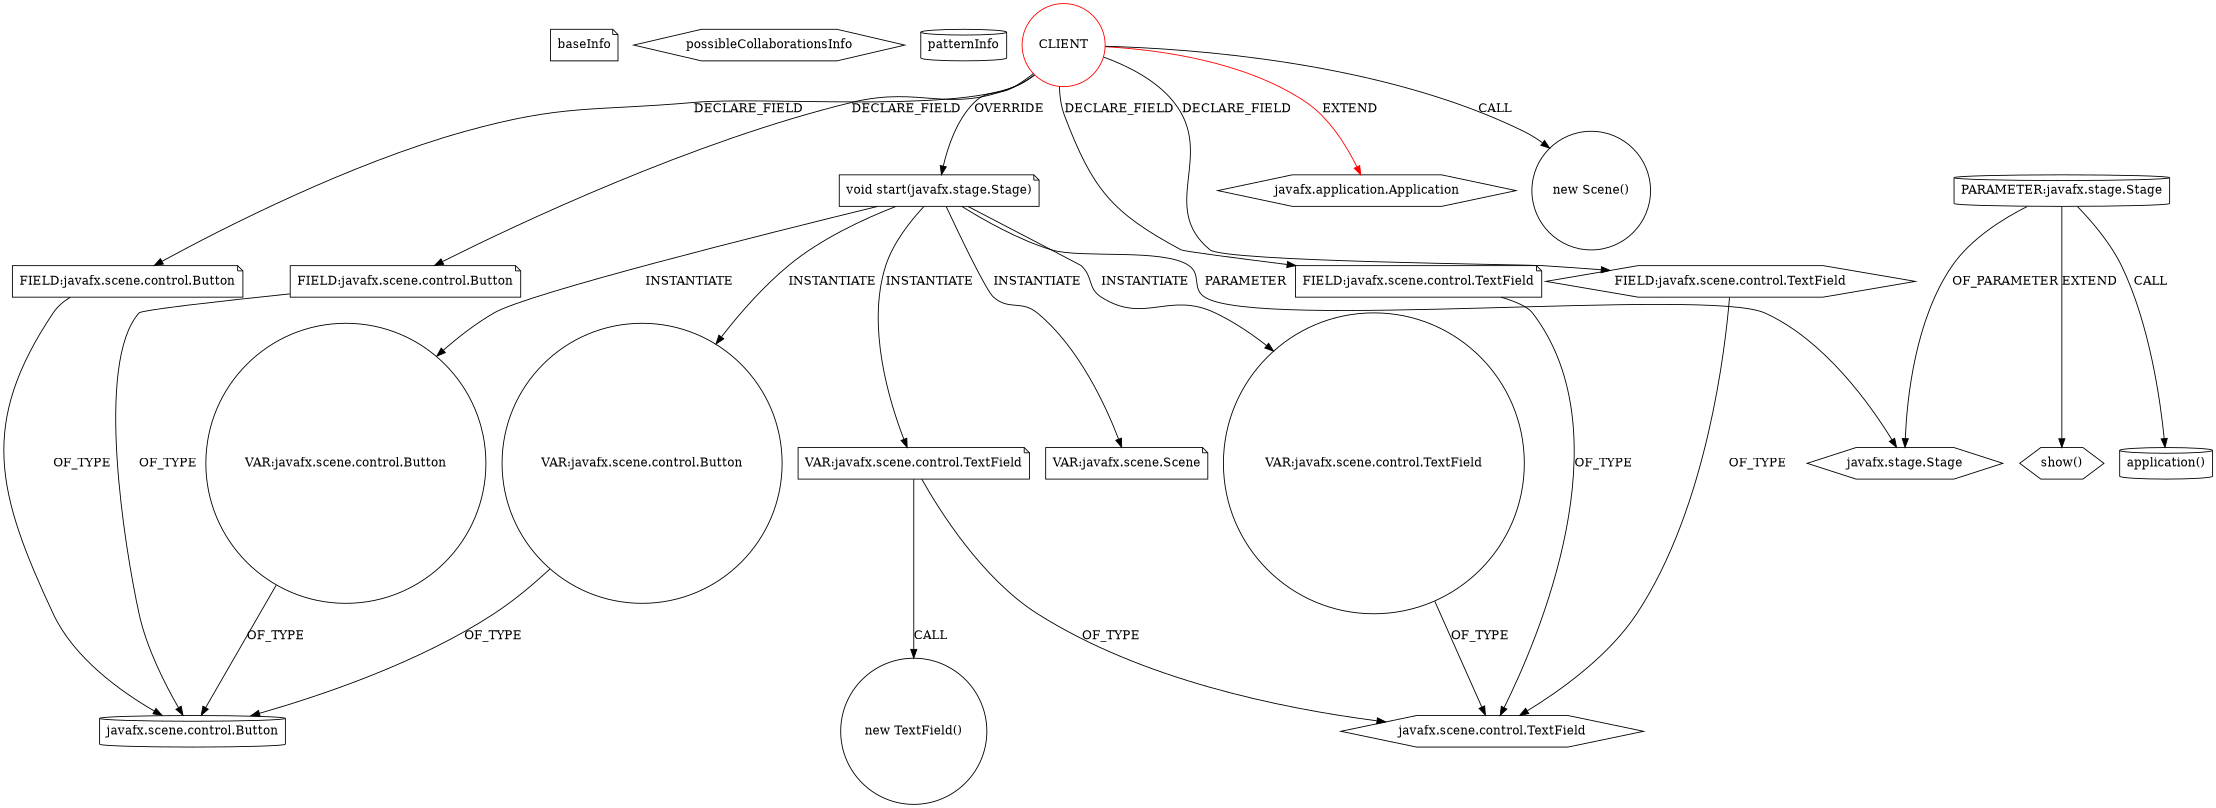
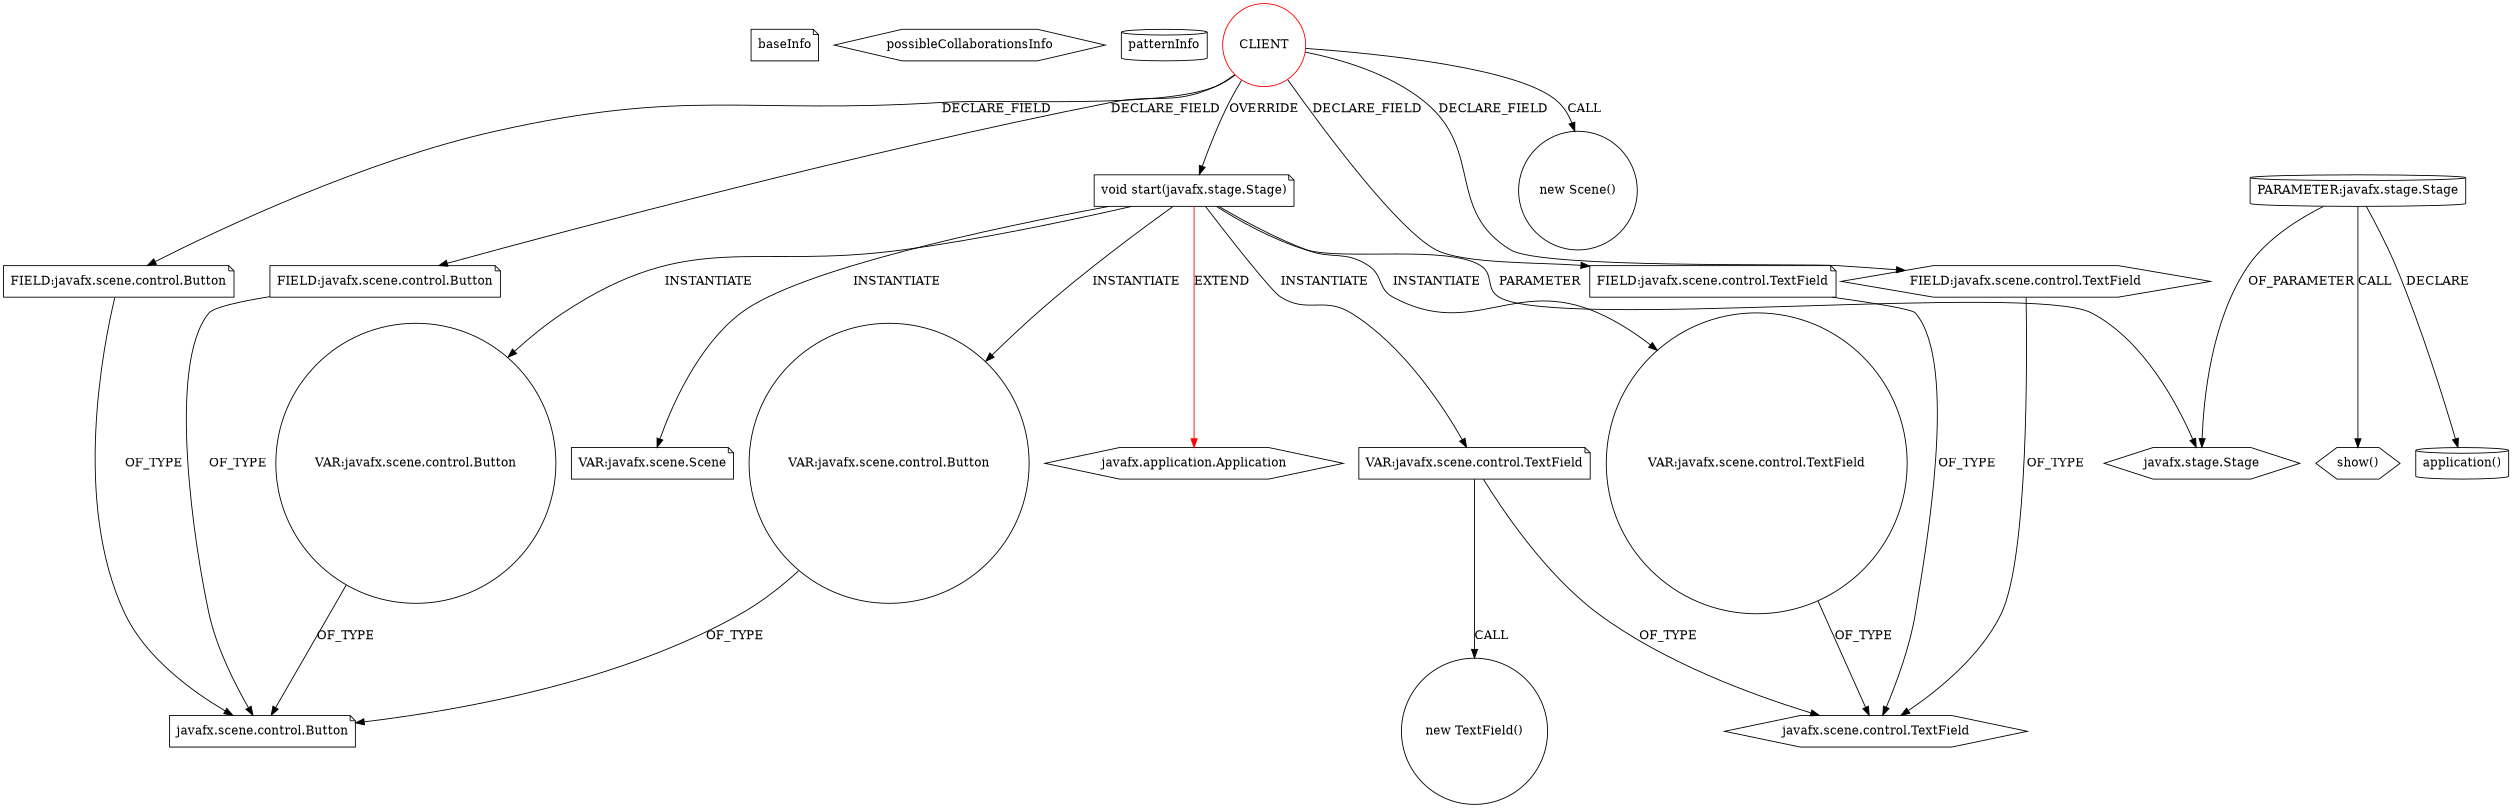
(1249, 74) -> (1194, 322)
(2090, 281) -> (2375, 281)
(2151, 281) -> (2438, 281)
(192, 731) -> (262, 731)
